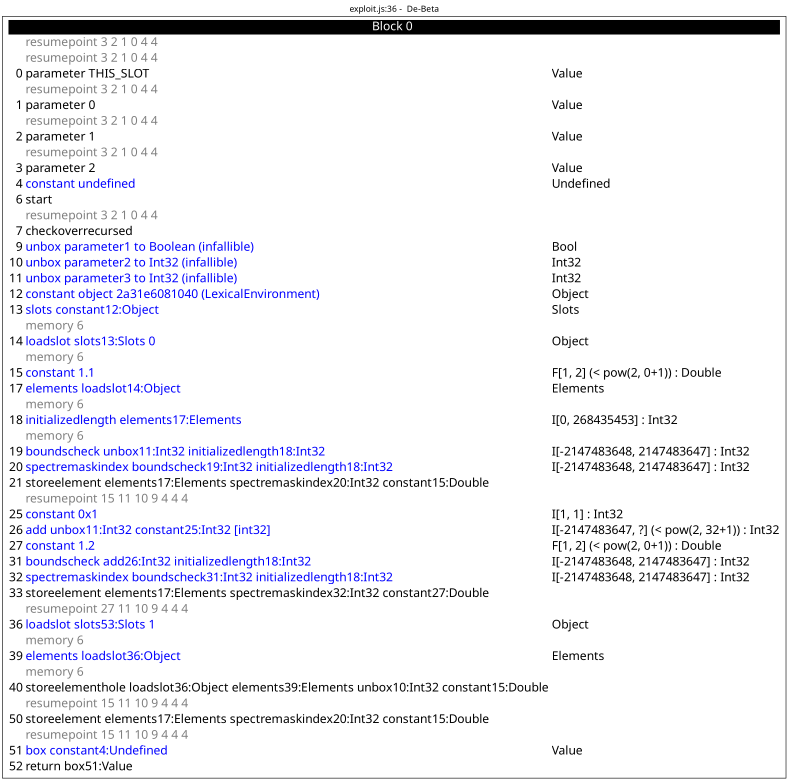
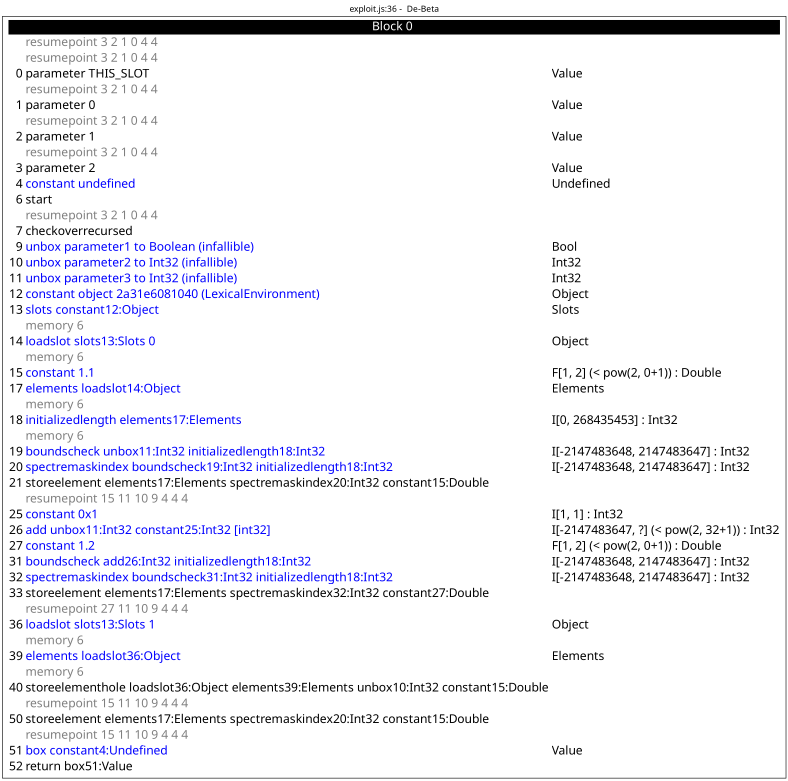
(91, 625) -> (91, 625)
